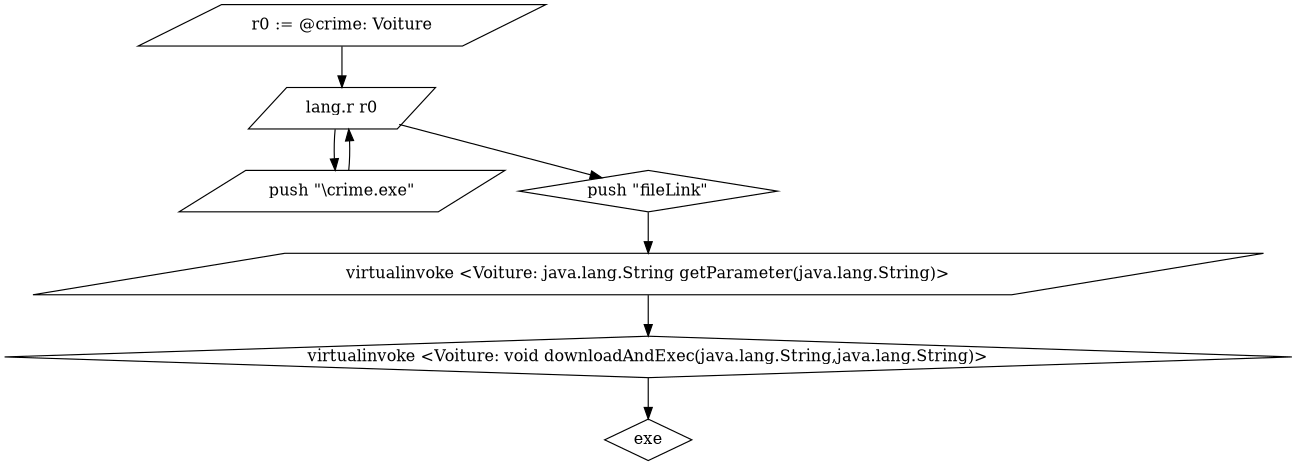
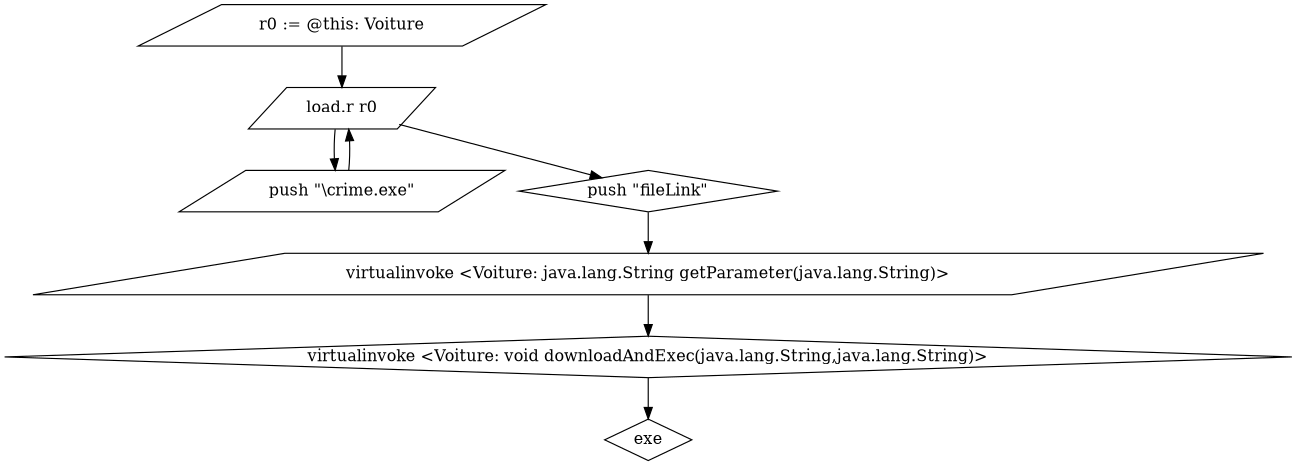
(342, 25) -> (342, 25)
(342, 108) -> (342, 108)
